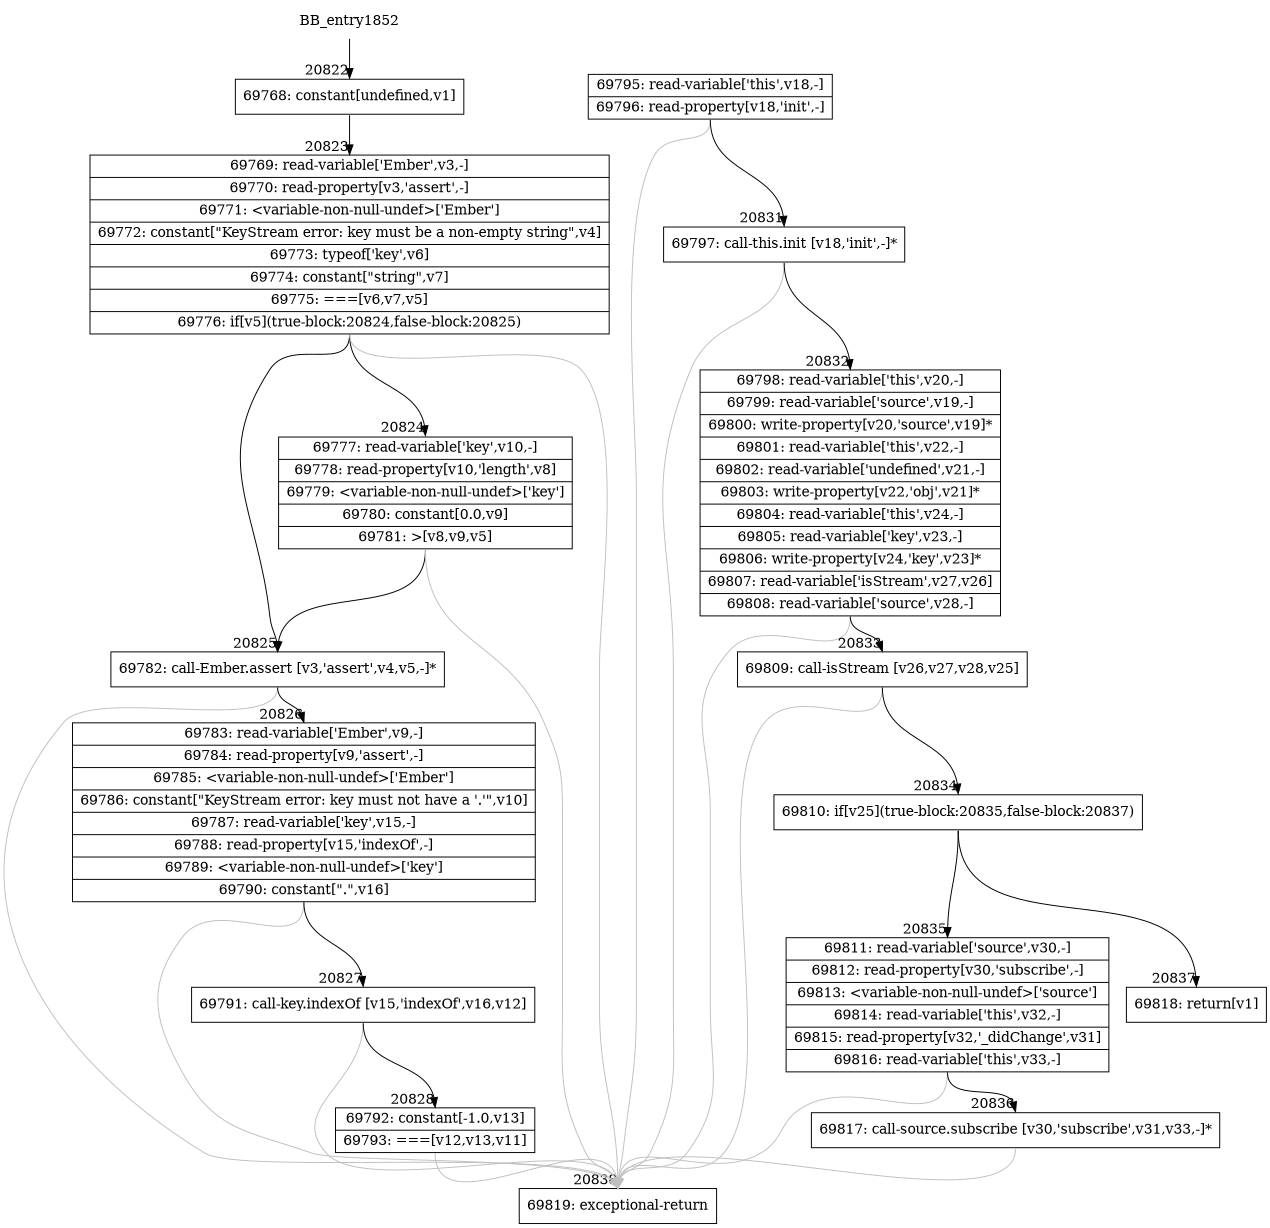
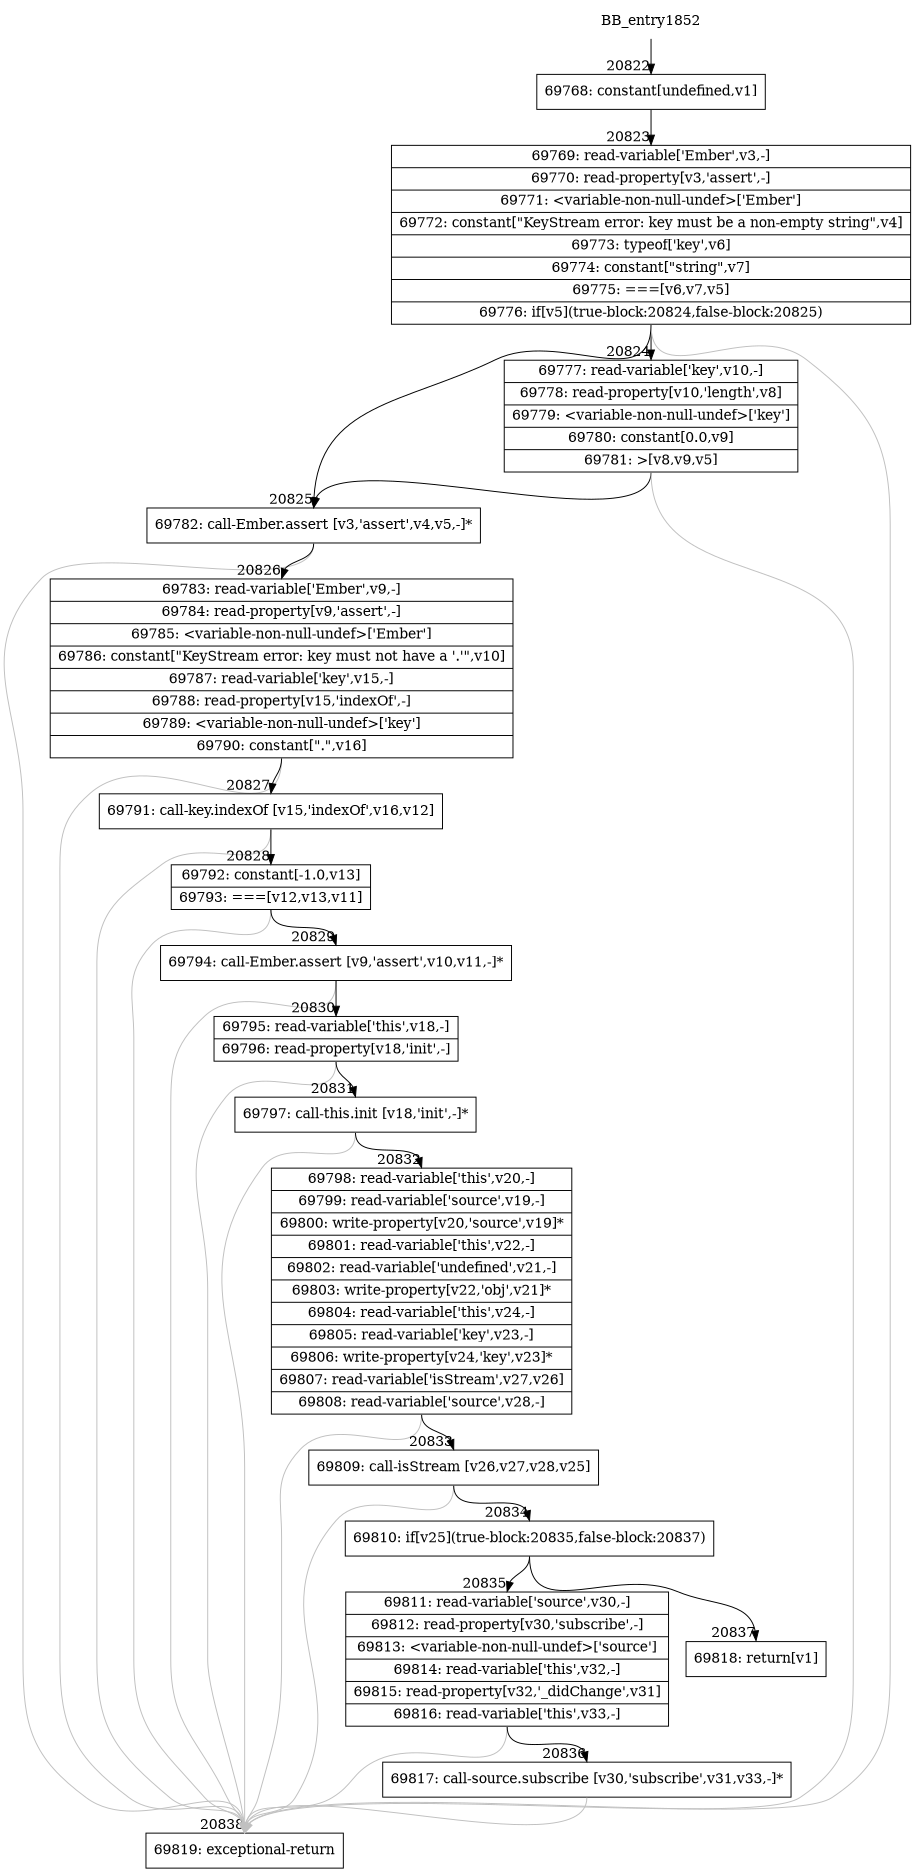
none -> (336, 963)
